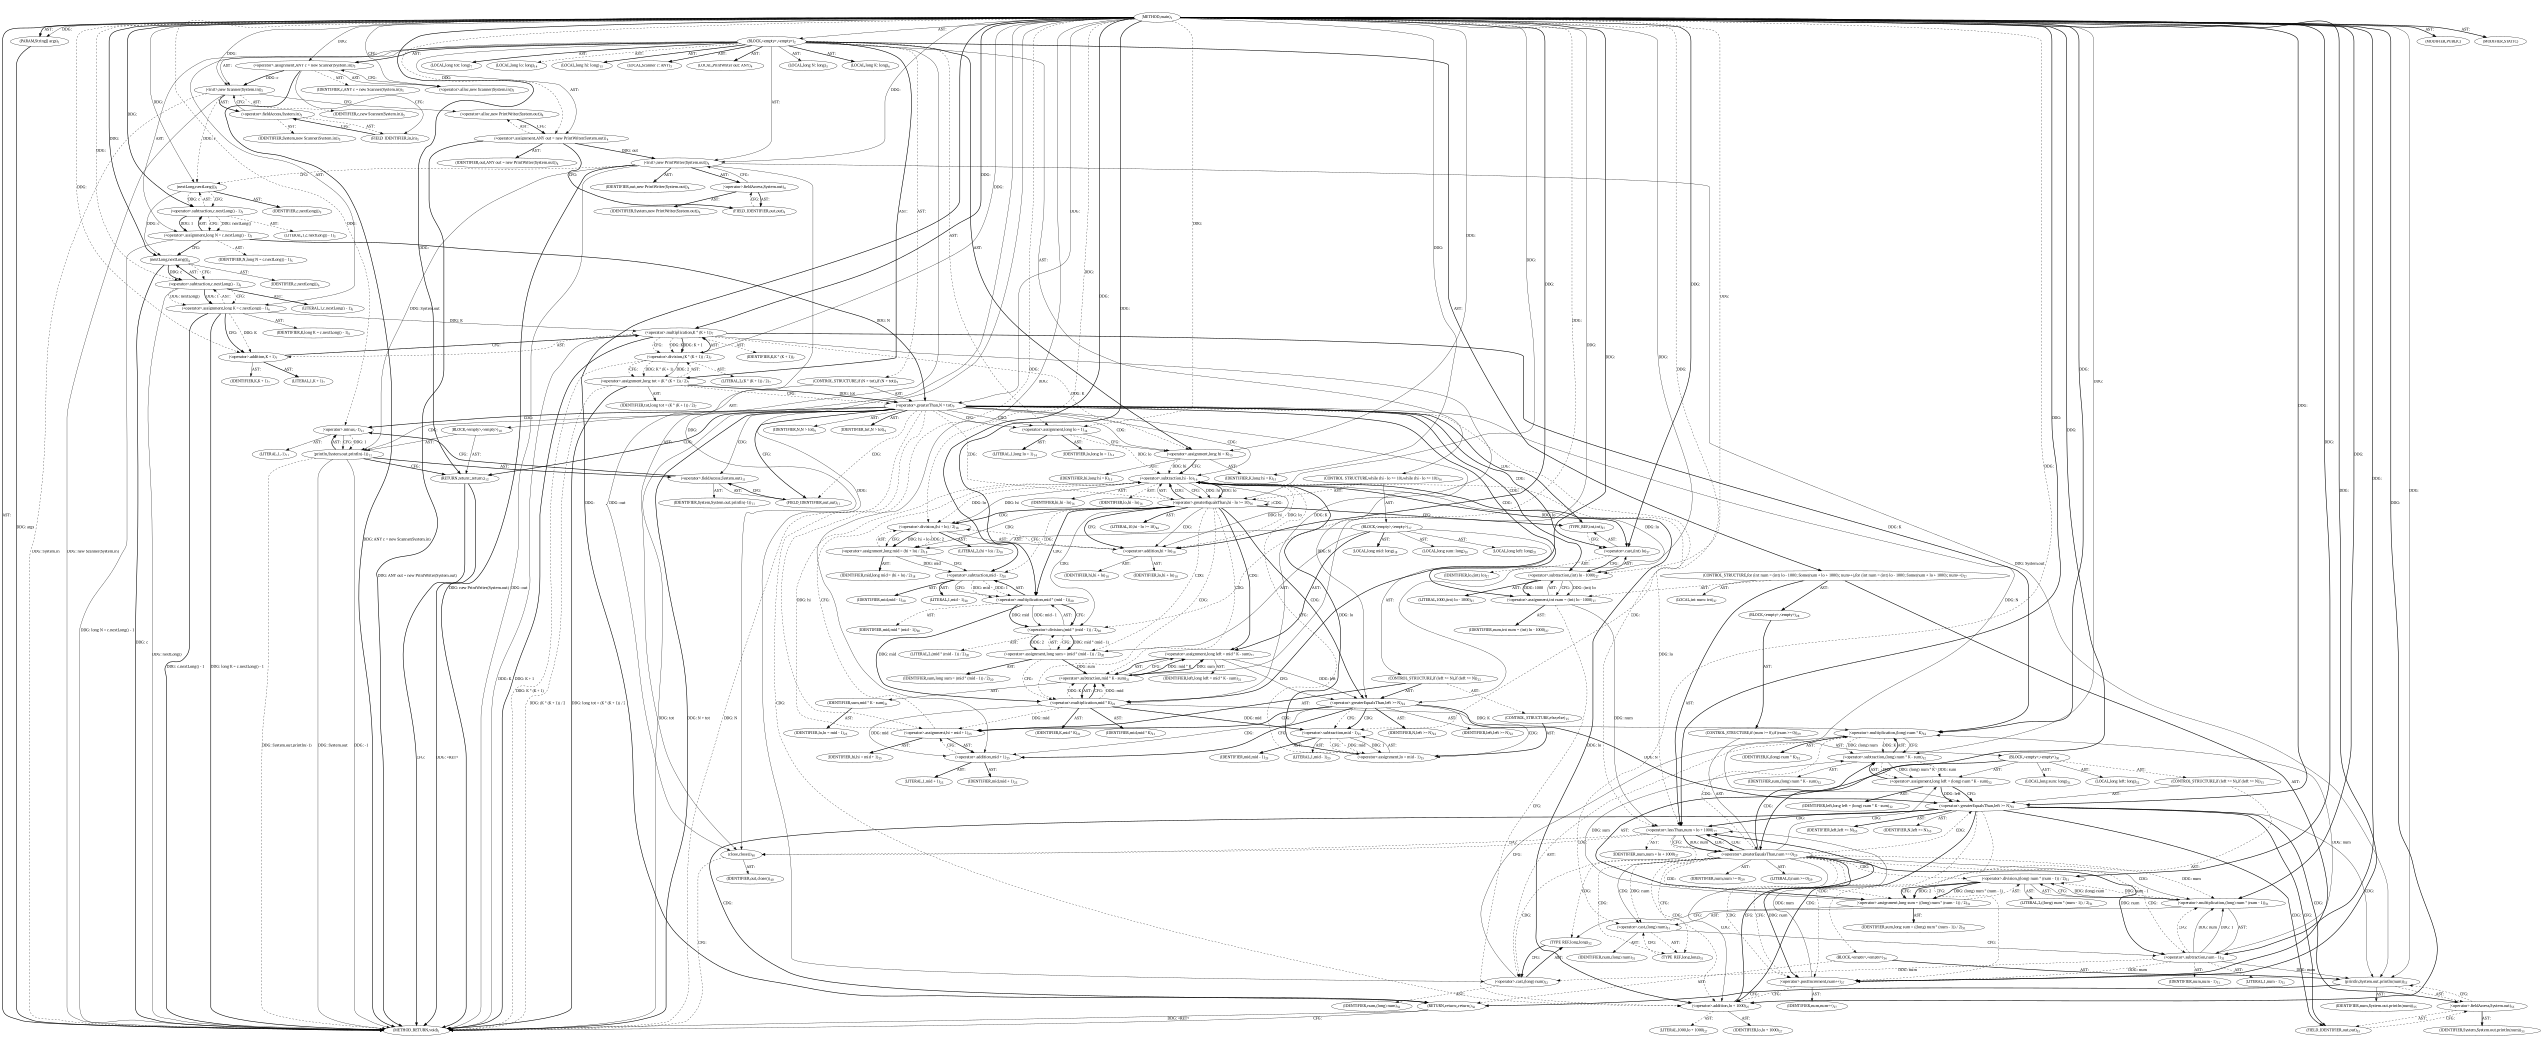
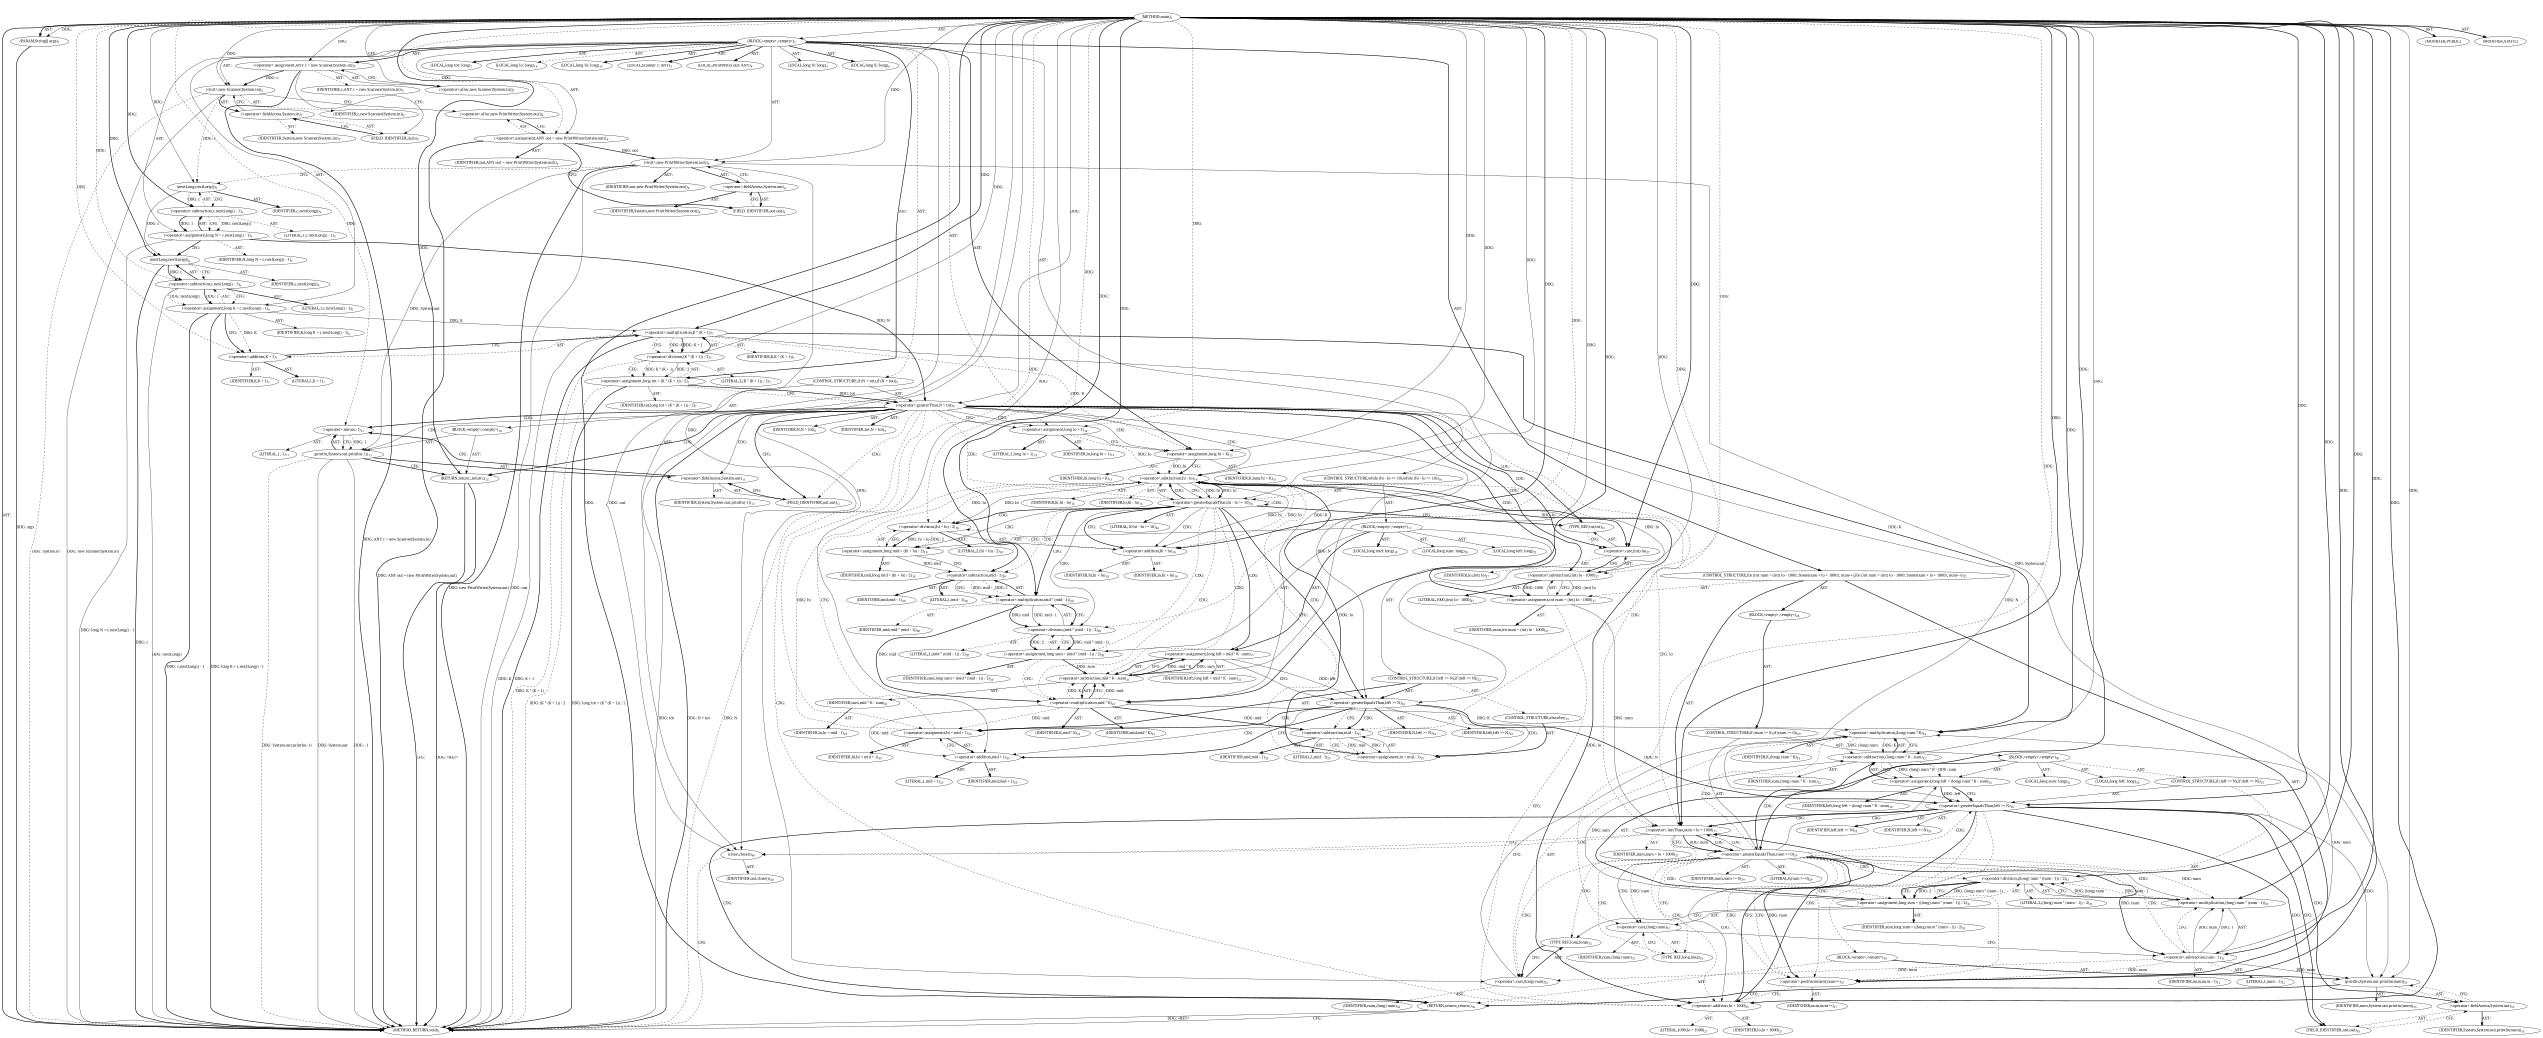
(1434, 194) -> (1485, 214)
(1696, 600) -> none
(1666, 655) -> (1666, 655)
(1727, 842) -> (1727, 842)
(1851, 888) -> none
